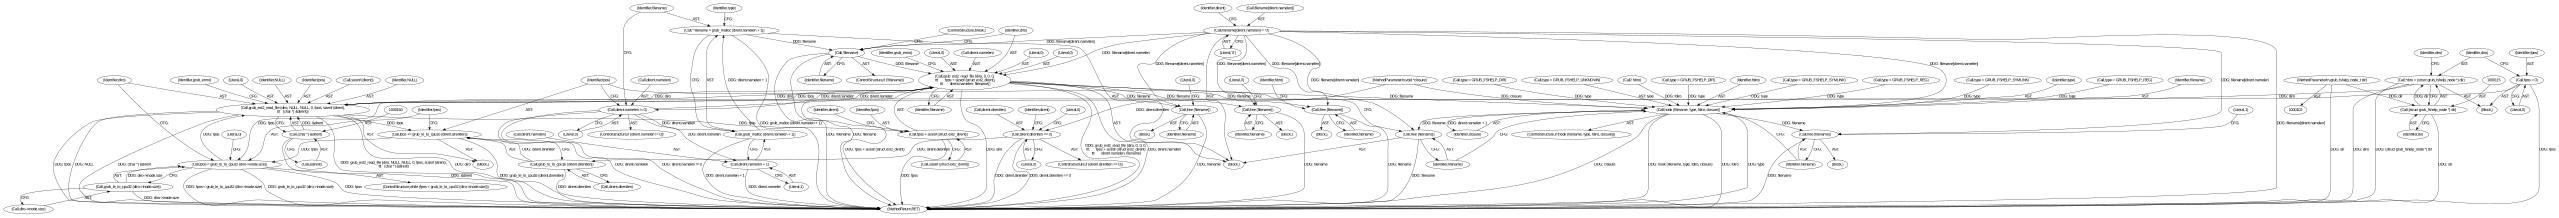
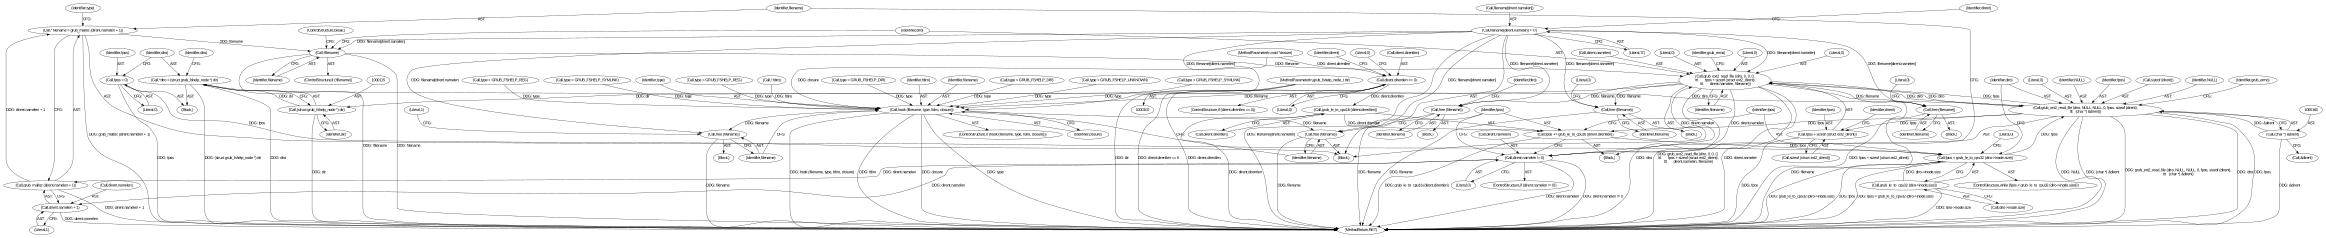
(1646, 96) -> (1043, 96)
(1468, 123) -> (1072, 123)
(519, 140) -> (1551, 146)
(320, 150) -> none
